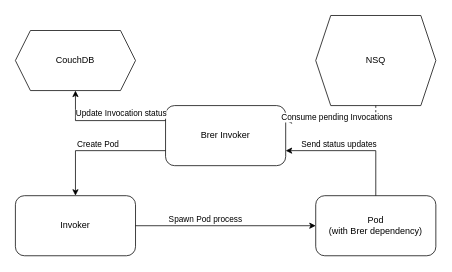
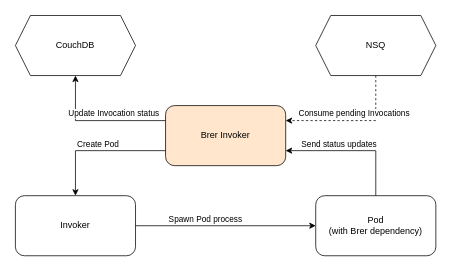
(75, 60) -> (75, 45)
(375, 60) -> (375, 45)
(225, 135) -> (225, 135)
